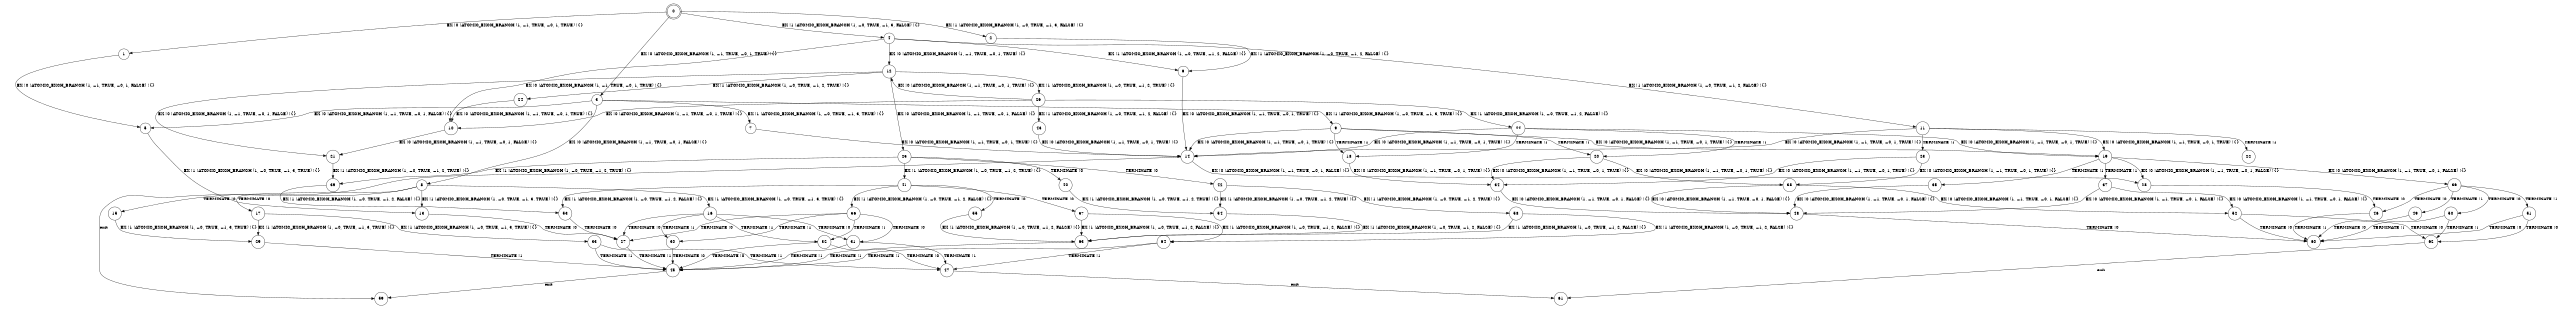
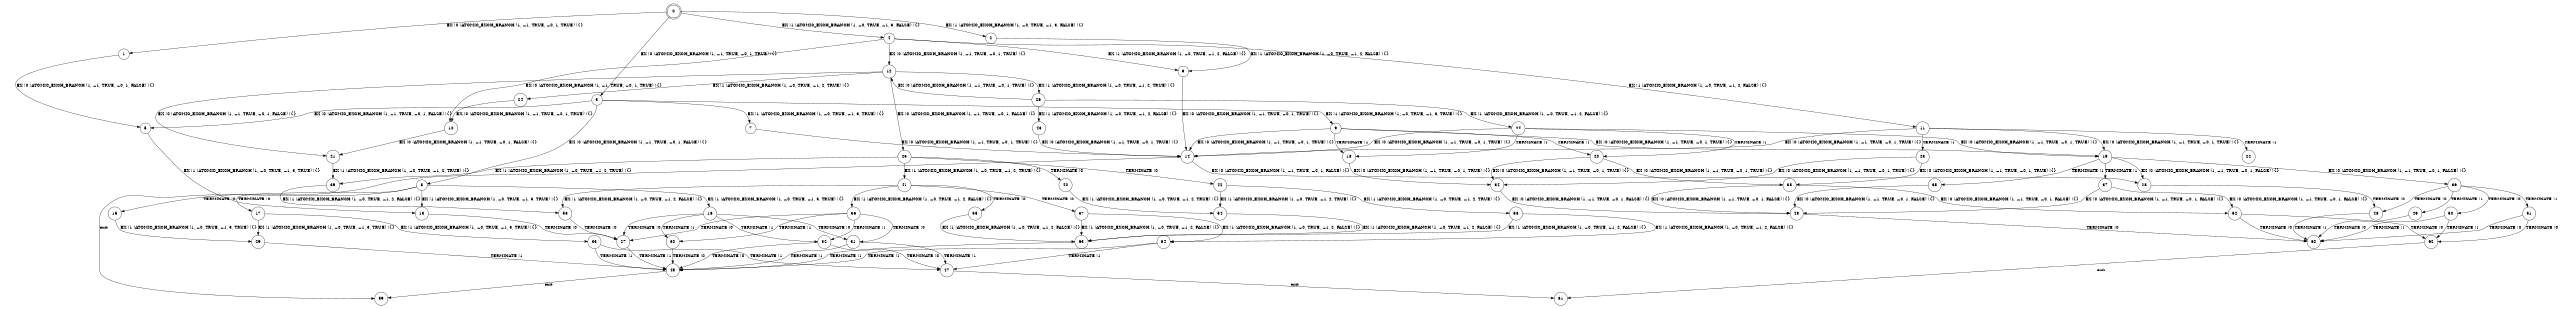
(745, 105) -> none
